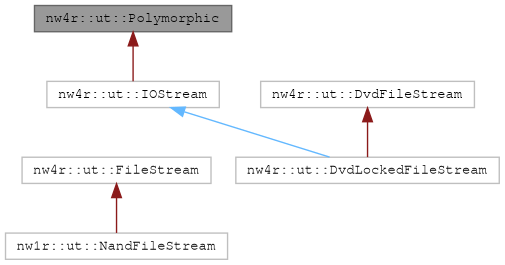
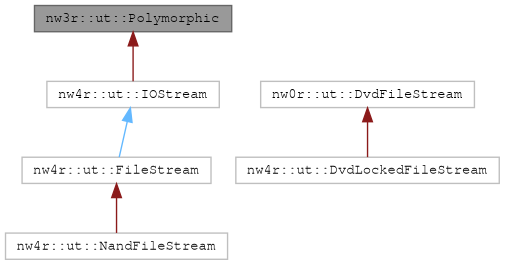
(133, 19) -> (133, 19)
(368, 94) -> (368, 94)
(257, 134) -> (123, 139)
(117, 246) -> (117, 246)
